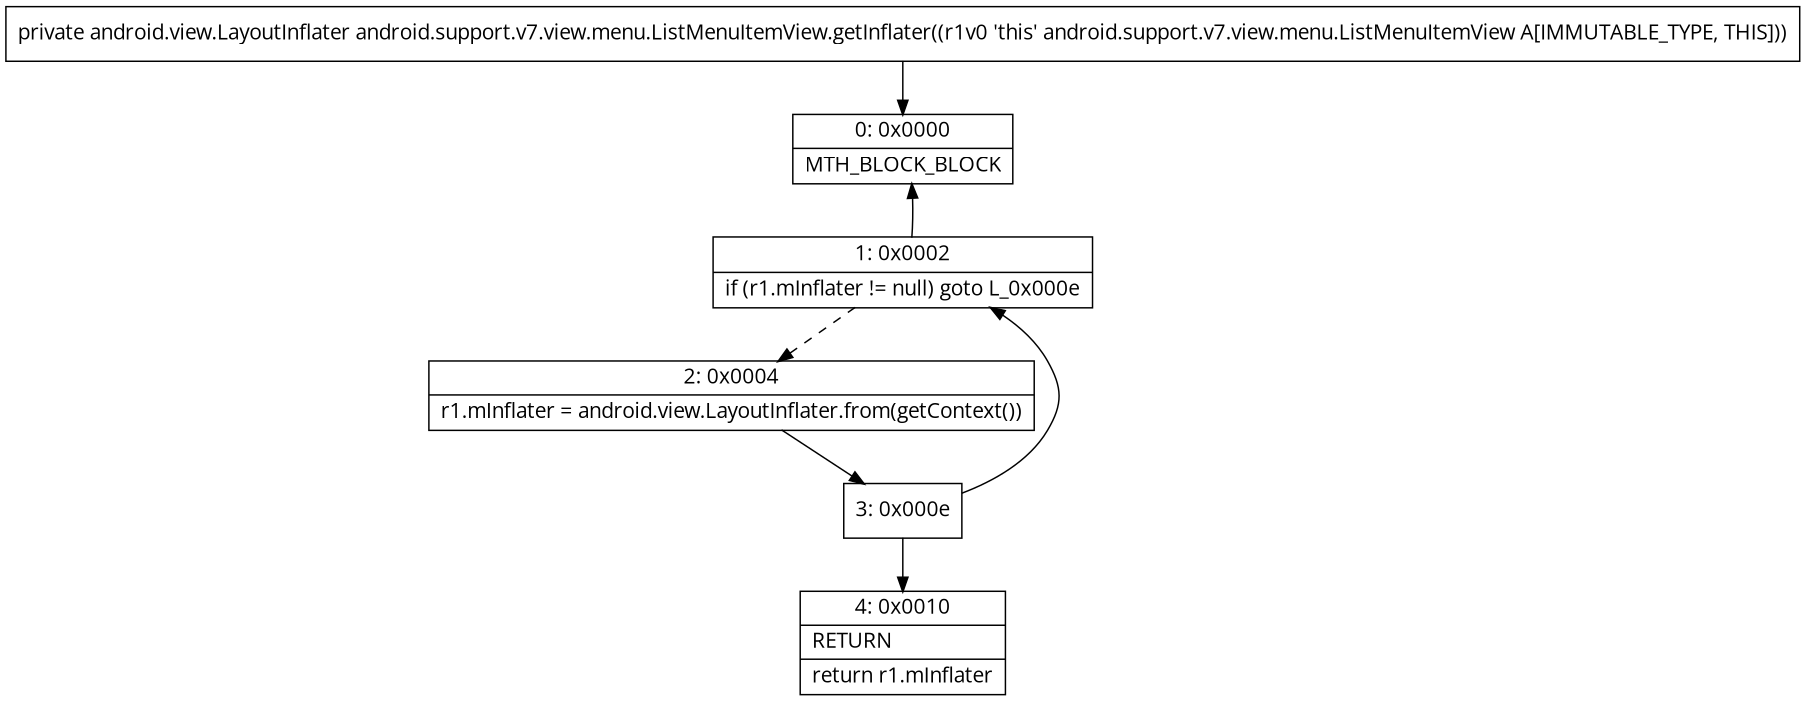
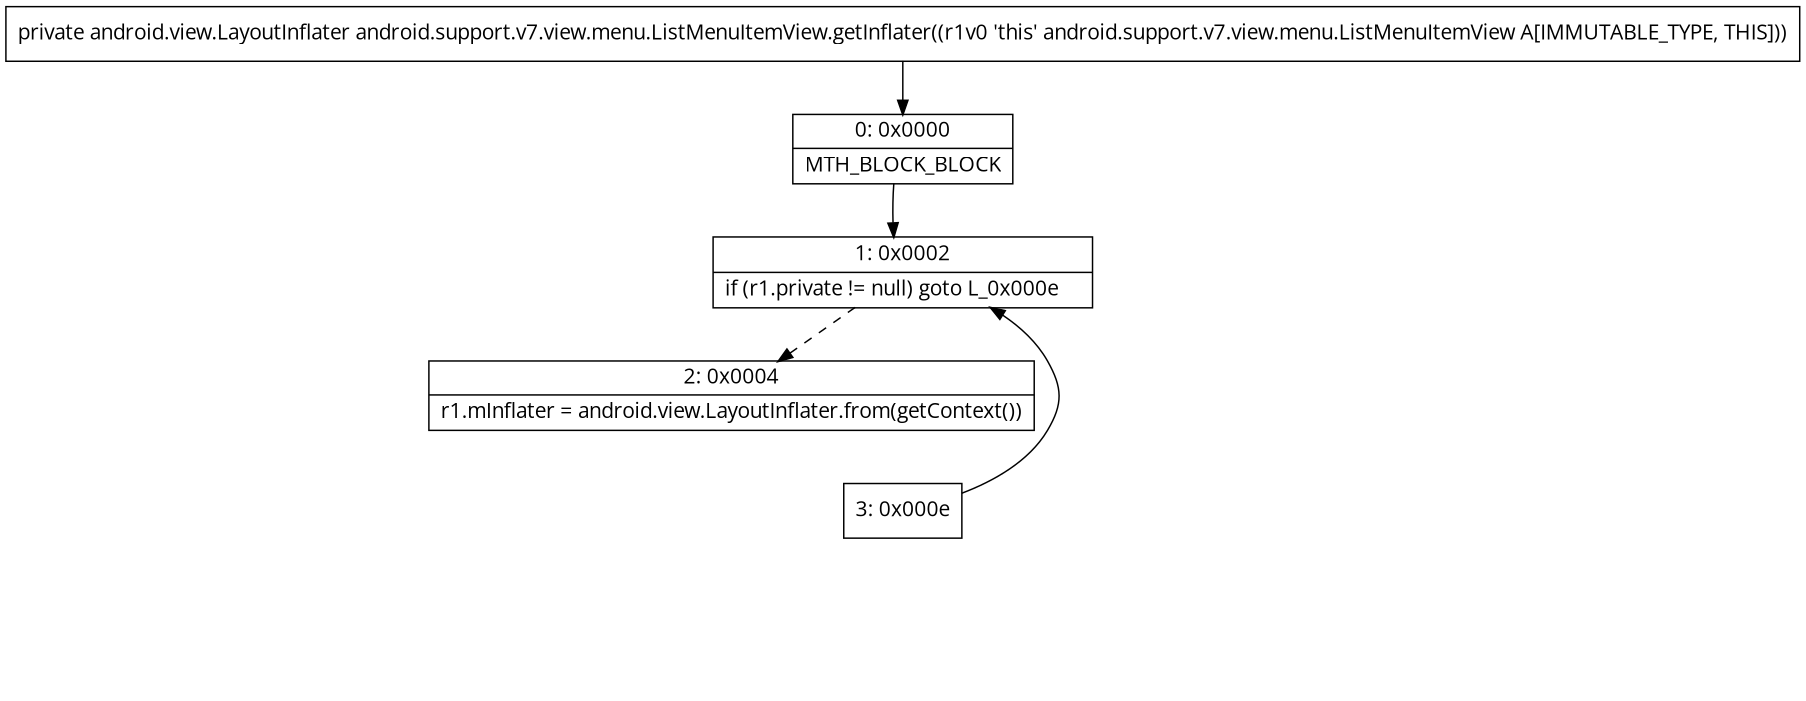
(913, 218) -> (893, 203)
(903, 289) -> (892, 289)
(817, 453) -> none
(903, 643) -> none
